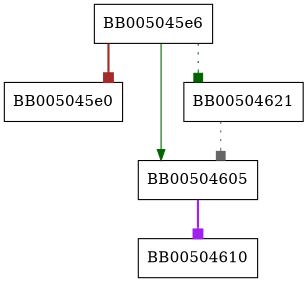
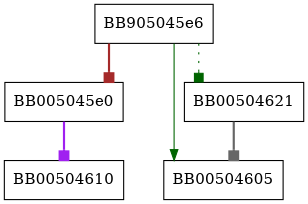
(153, 24) -> (154, 24)
(221, 135) -> (234, 135)
(198, 214) -> (64, 135)
